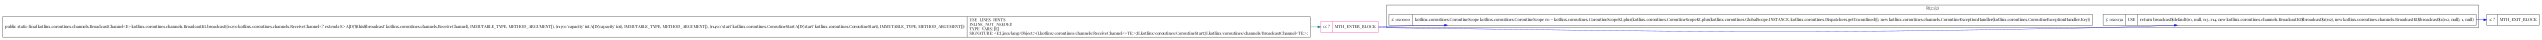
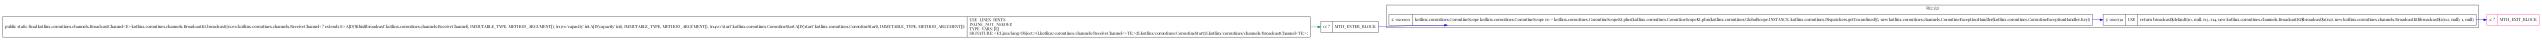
(2513, 20) -> (2513, 20)
(1350, 27) -> (1350, 27)
(1776, 32) -> (2096, 20)
